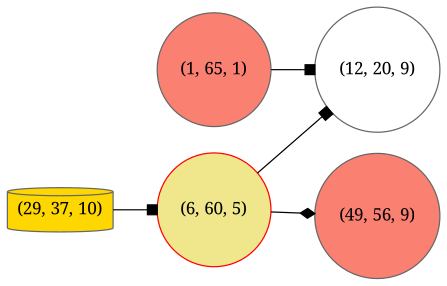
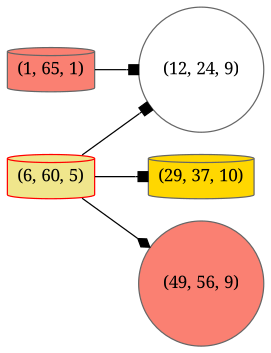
(214, 70) -> (51, 70)
(377, 70) -> (201, 70)
(129, 210) -> (115, 177)
(214, 210) -> (51, 177)
